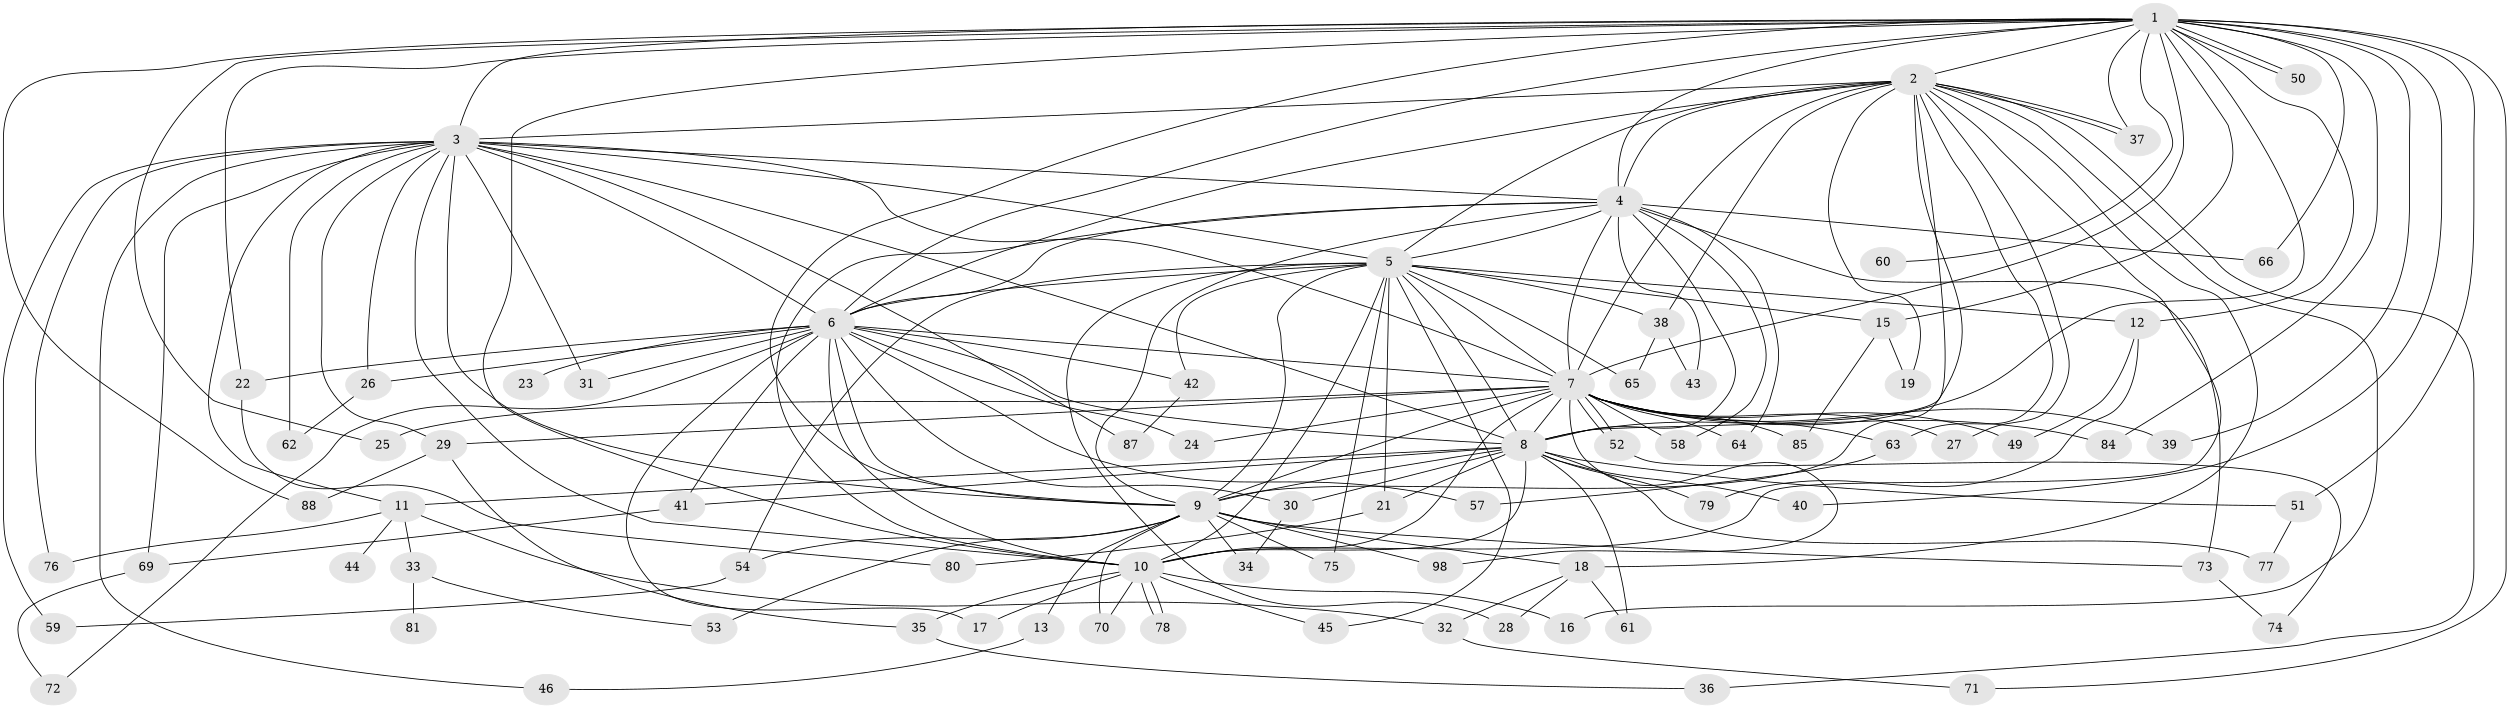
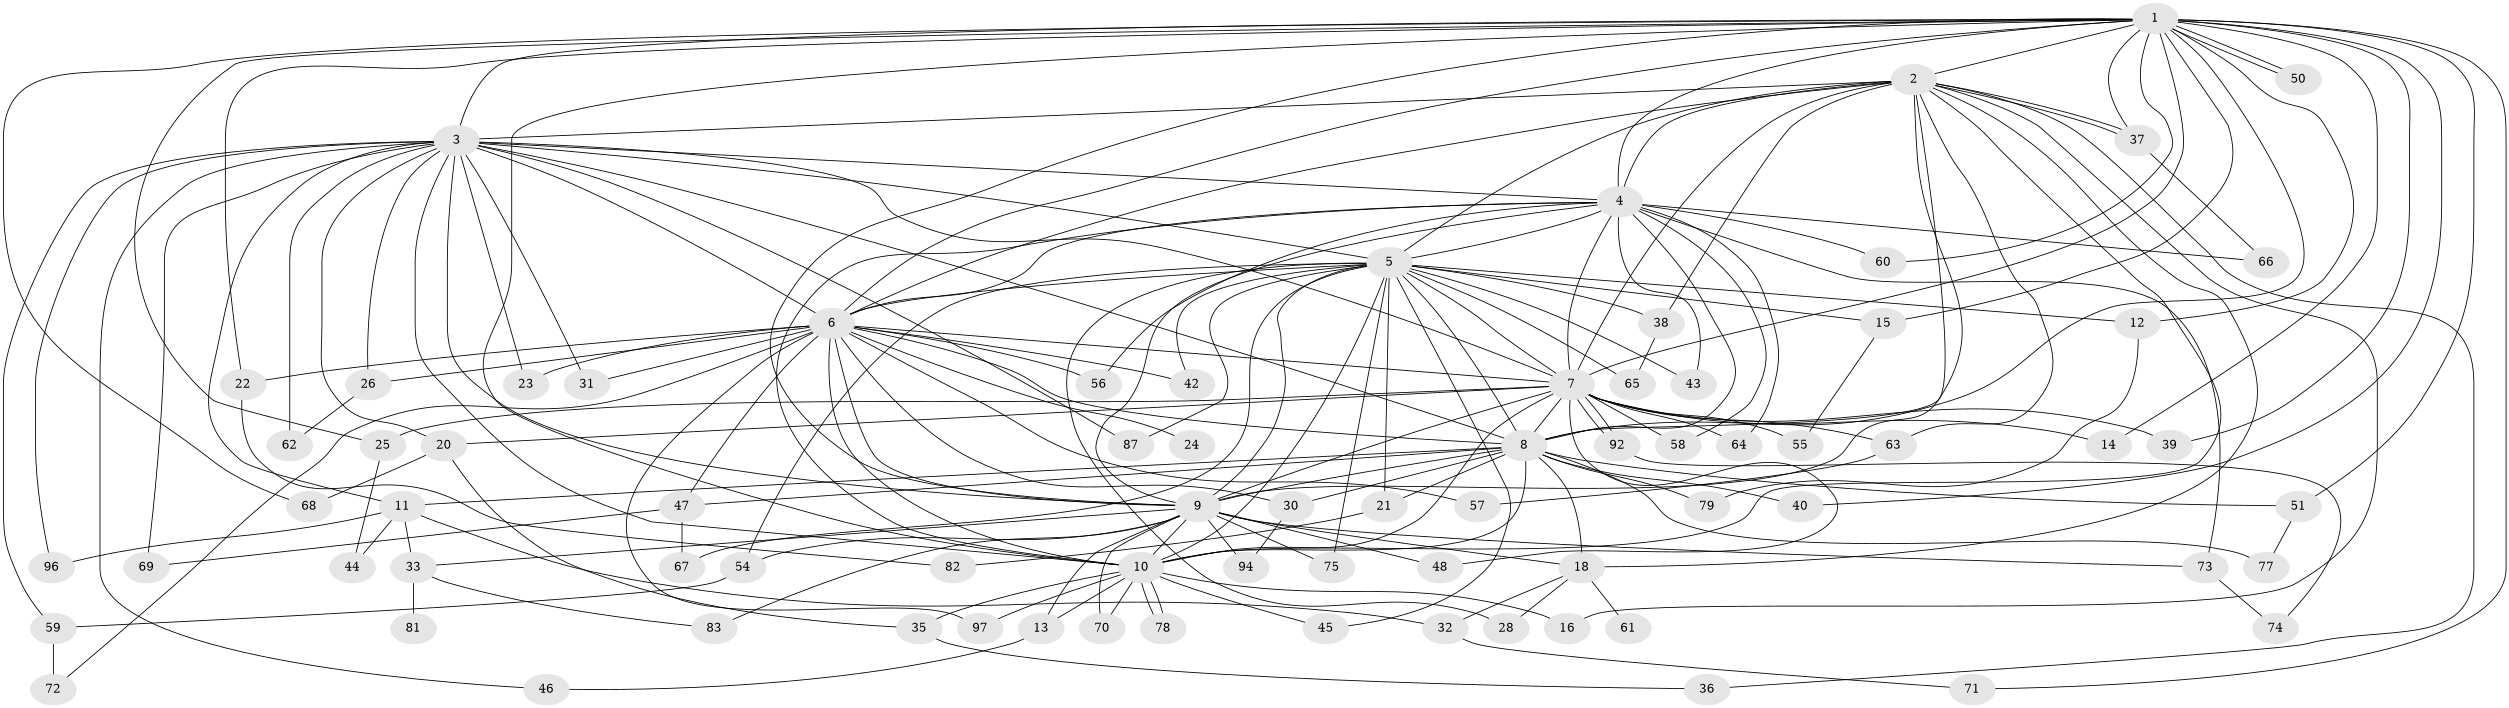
(2340, 85) -> (2202, 202)
none -> (1755, 224)
none -> (491, 263)
(1678, 354) -> (1547, 312)
none -> (1099, 385)
(1908, 385) -> none
(1373, 416) -> none
(1155, 421) -> (1212, 318)
(444, 446) -> (444, 446)
(1617, 446) -> (1617, 446)
(1800, 446) -> (1800, 446)
(1955, 446) -> none
(2016, 446) -> none
(2109, 446) -> (2109, 446)
(309, 507) -> (309, 507)
none -> (368, 507)
(682, 507) -> (682, 507)
(1604, 523) -> (1574, 505)
none -> (1170, 537)
none -> (658, 548)
(52, 568) -> (52, 568)
none -> (682, 568)
(953, 568) -> (953, 568)
(1246, 568) -> (1246, 568)
(1440, 568) -> (1440, 568)
none -> (1093, 597)
(39, 601) -> (53, 659)
(714, 629) -> (714, 629)
(980, 629) -> (980, 629)
